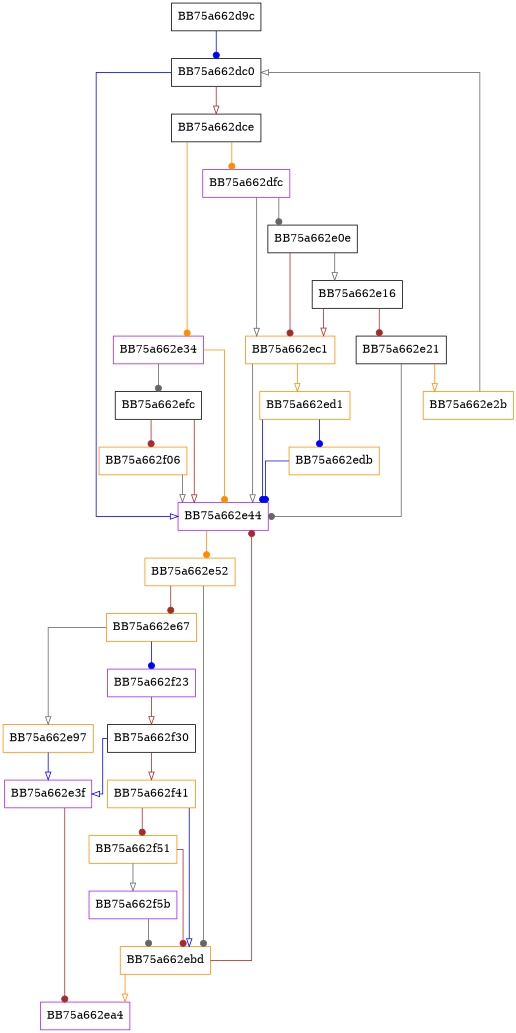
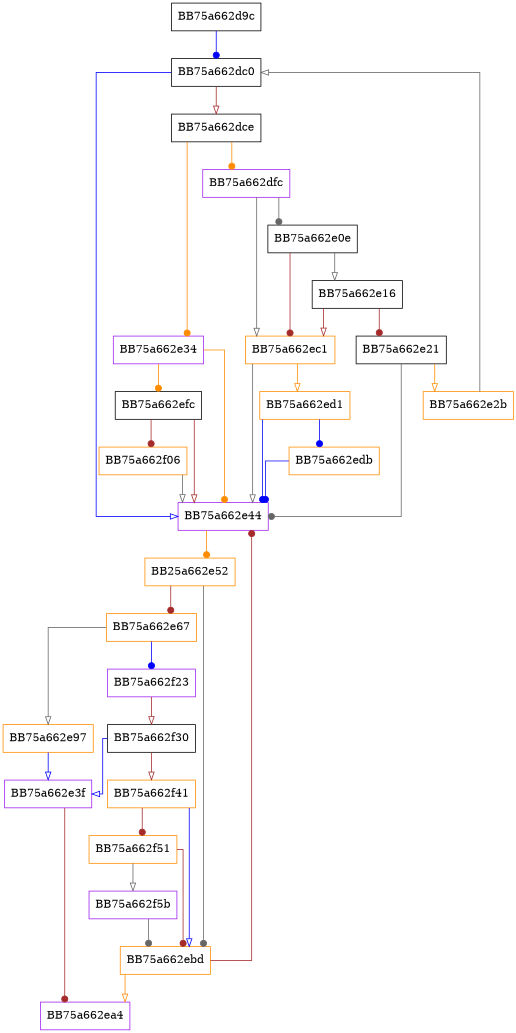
(158, 375) -> (158, 375)
(190, 572) -> (190, 572)
